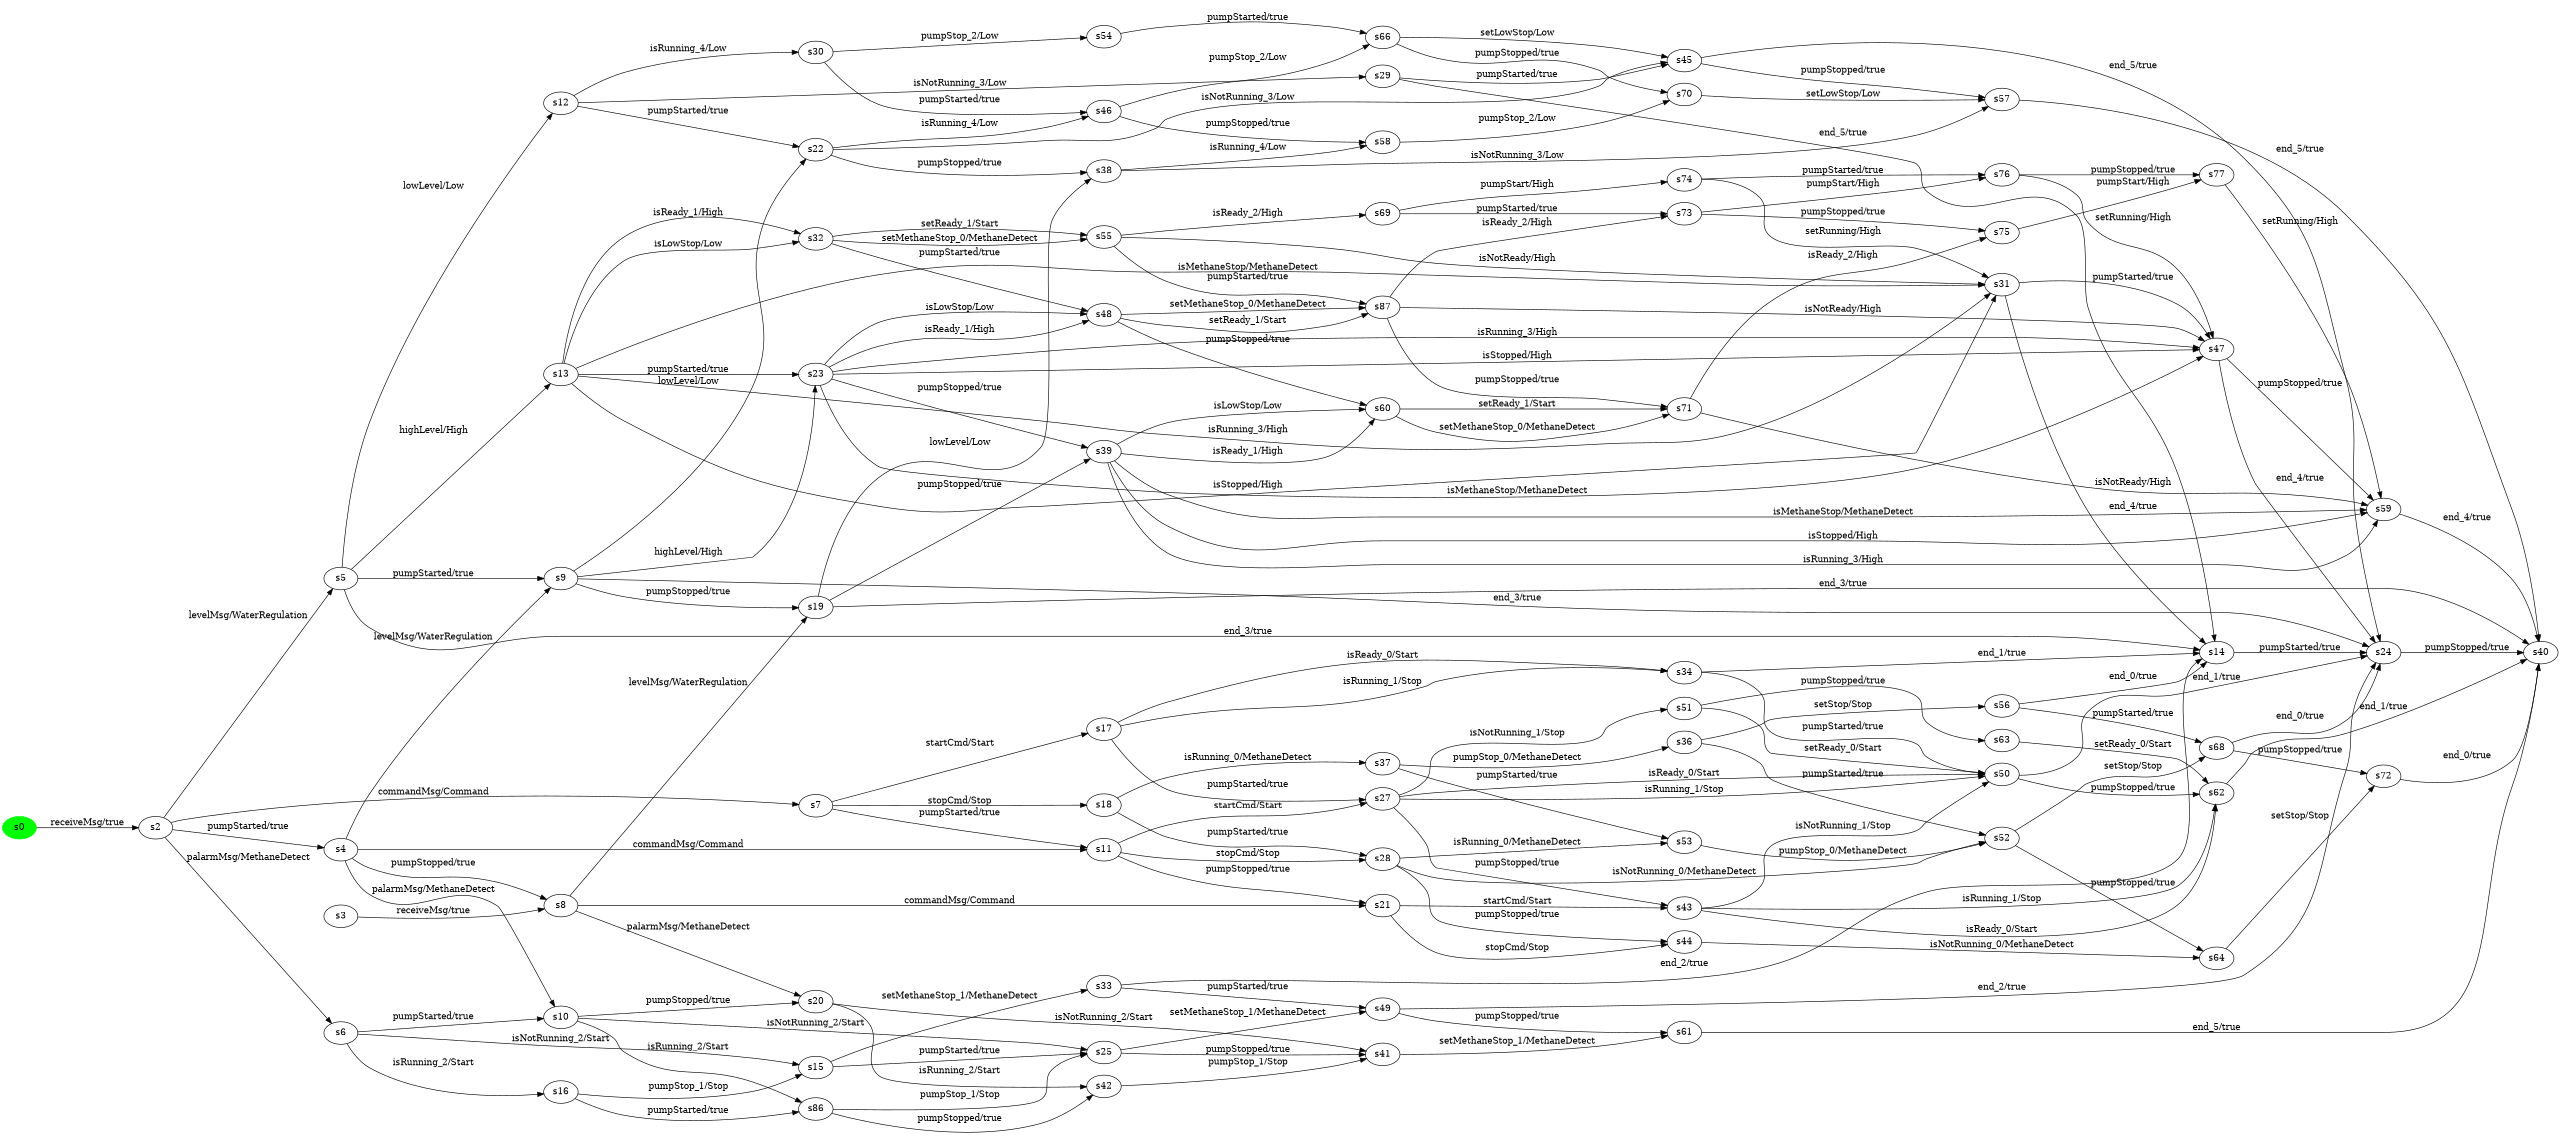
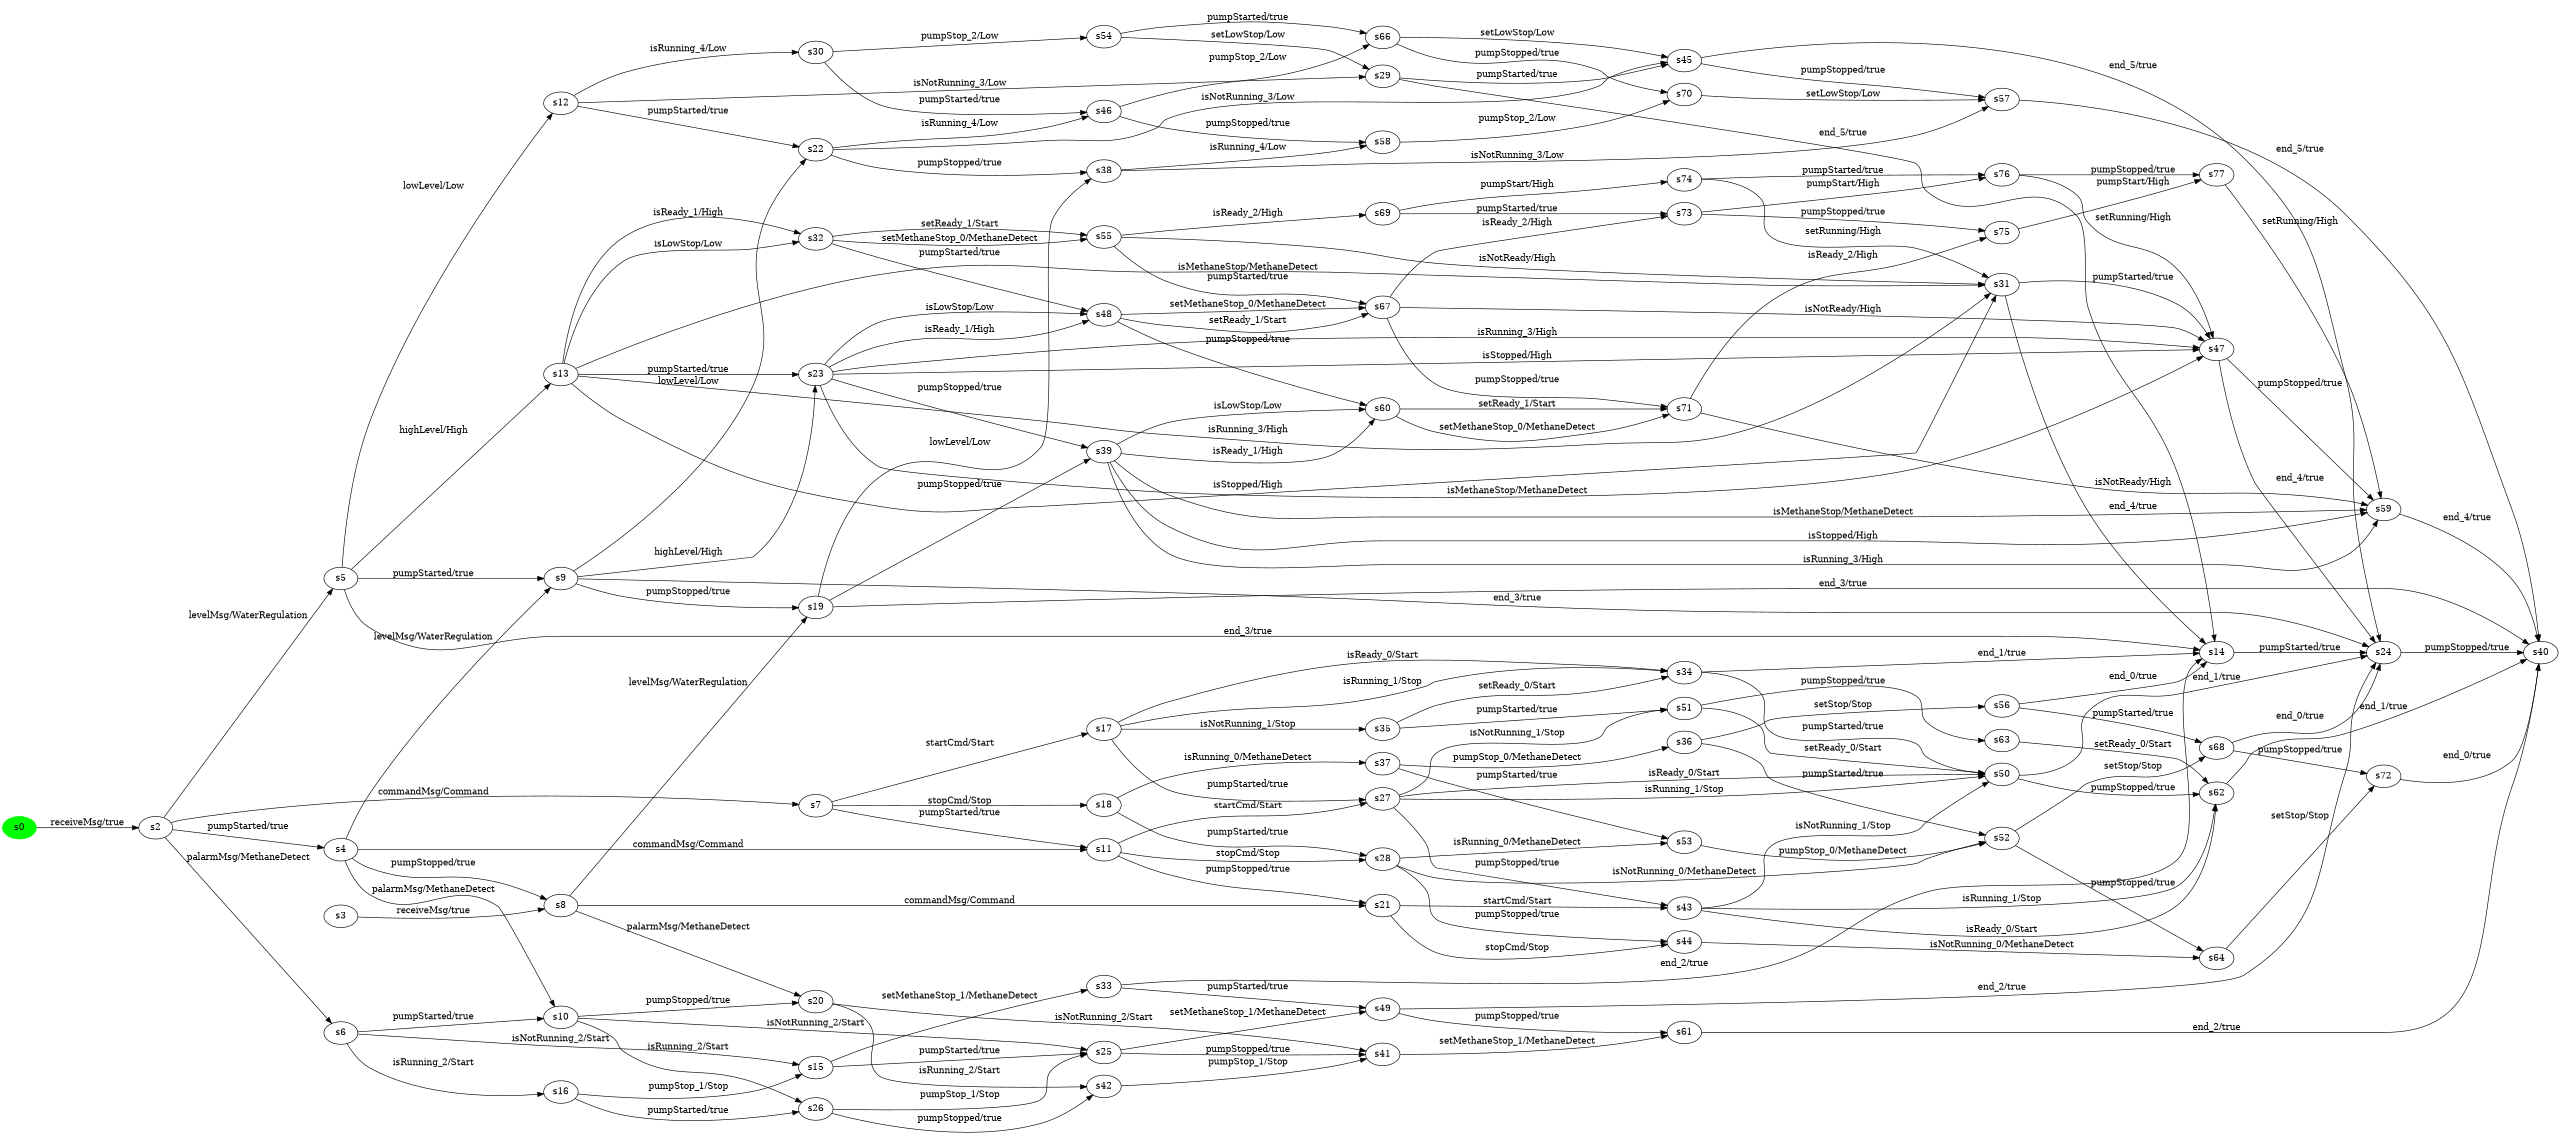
none -> (1244, 43)
(1383, 307) -> (1383, 307)
none -> (1383, 729)
(2217, 1028) -> (2217, 1028)
(816, 1109) -> (816, 1109)
